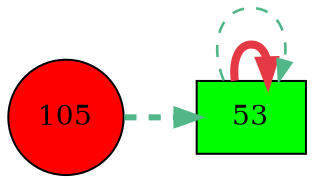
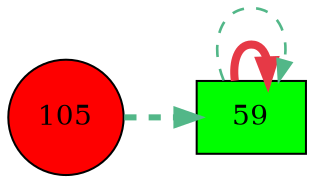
(251, 117) -> (251, 117)
